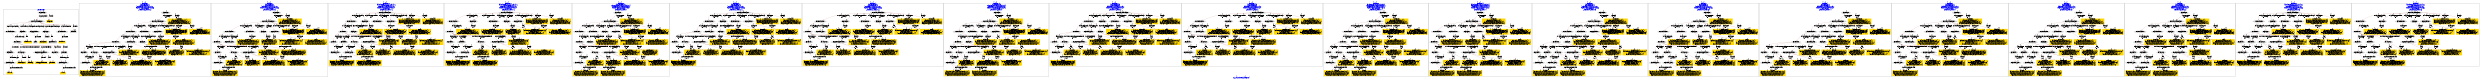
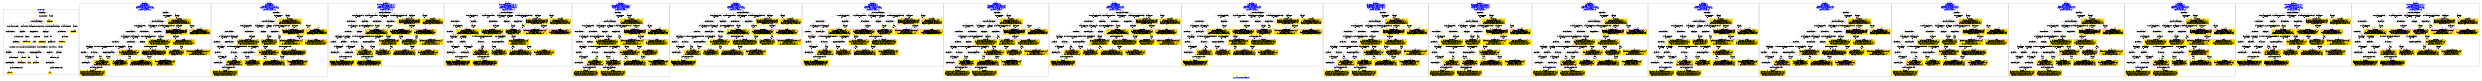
(73, 32) -> (73, 32)
(27, 37) -> (27, 37)
(30, 63) -> (29, 63)
(41, 63) -> none
(63, 73) -> (50, 73)
